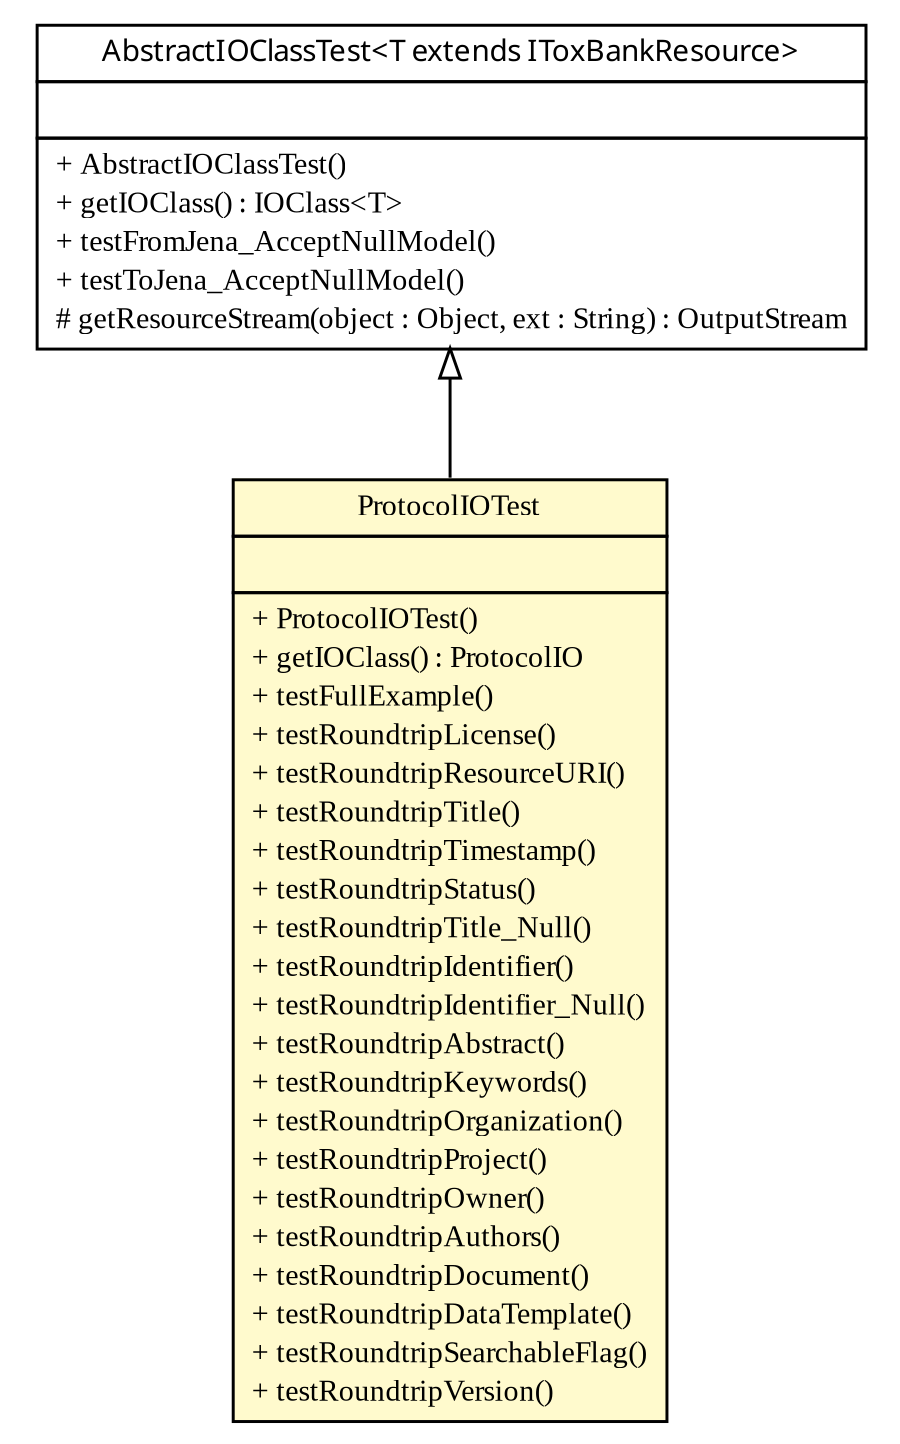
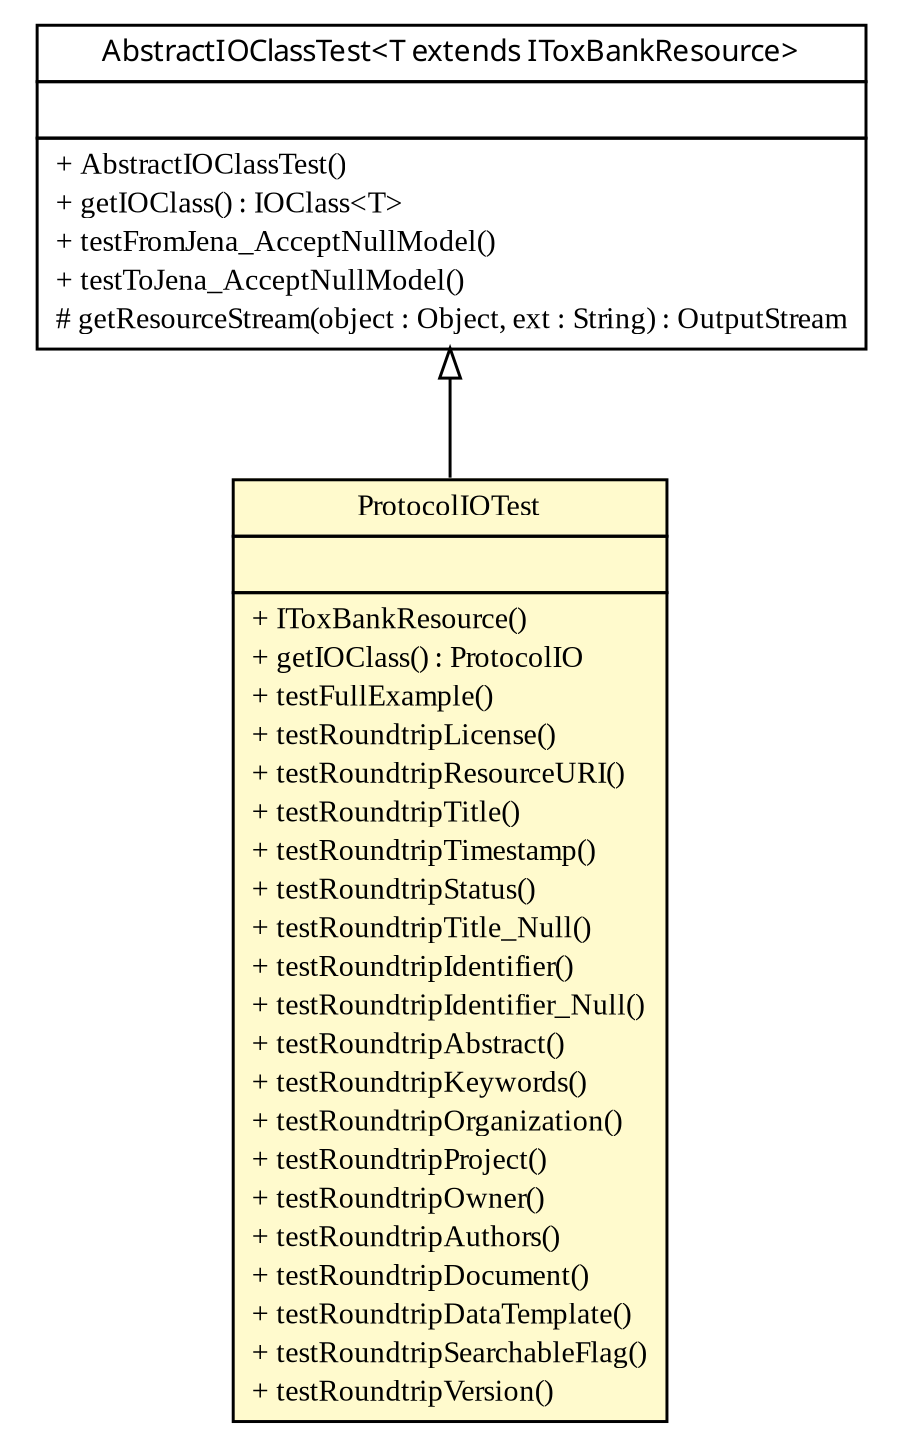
(365, 619) -> (389, 619)
